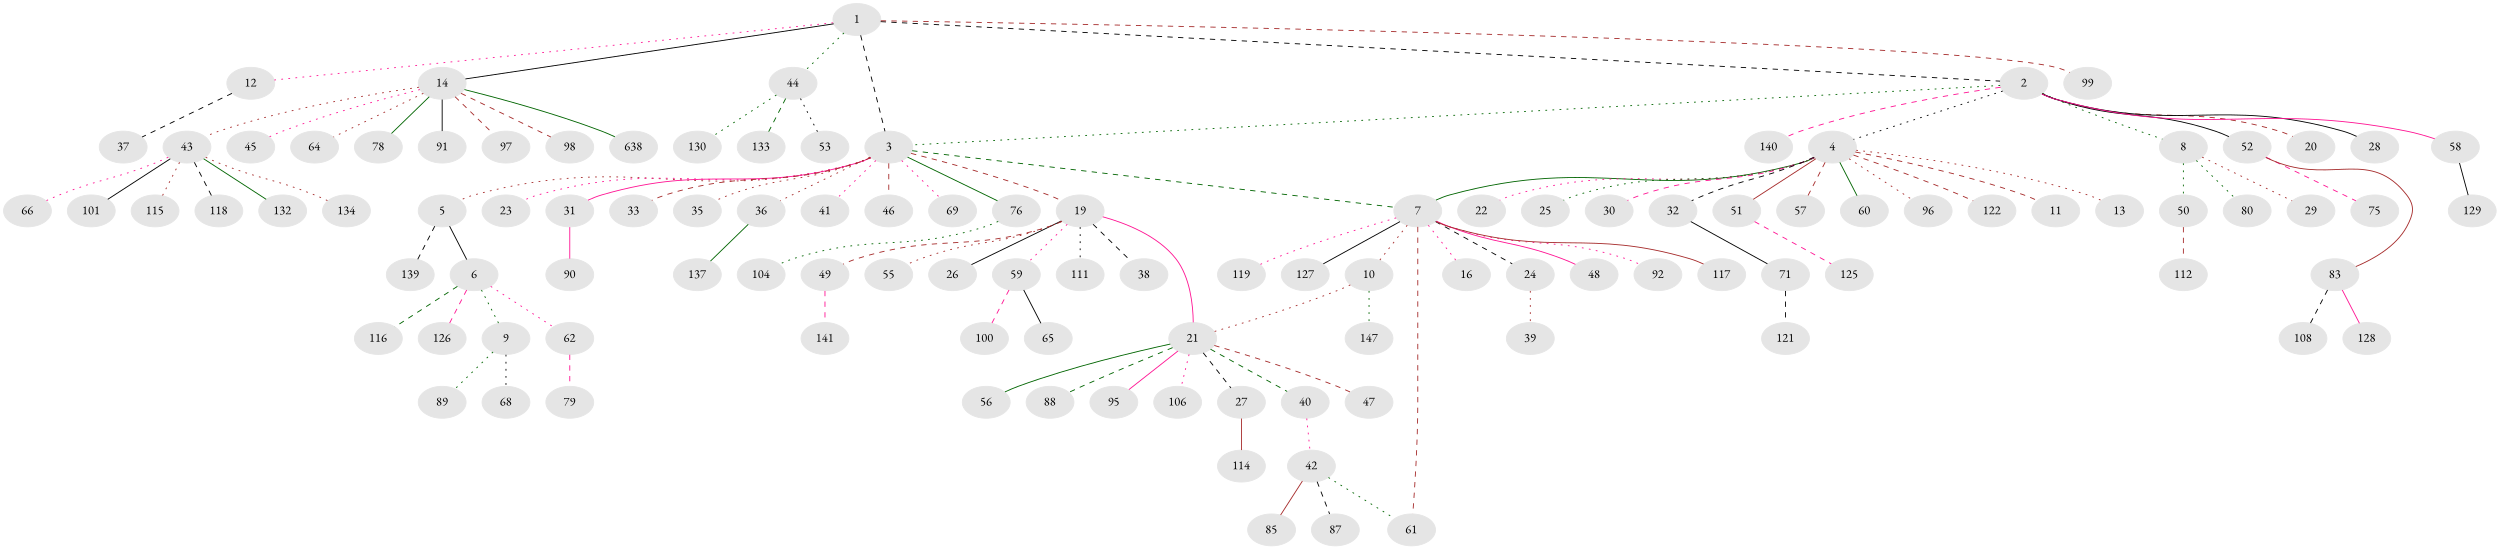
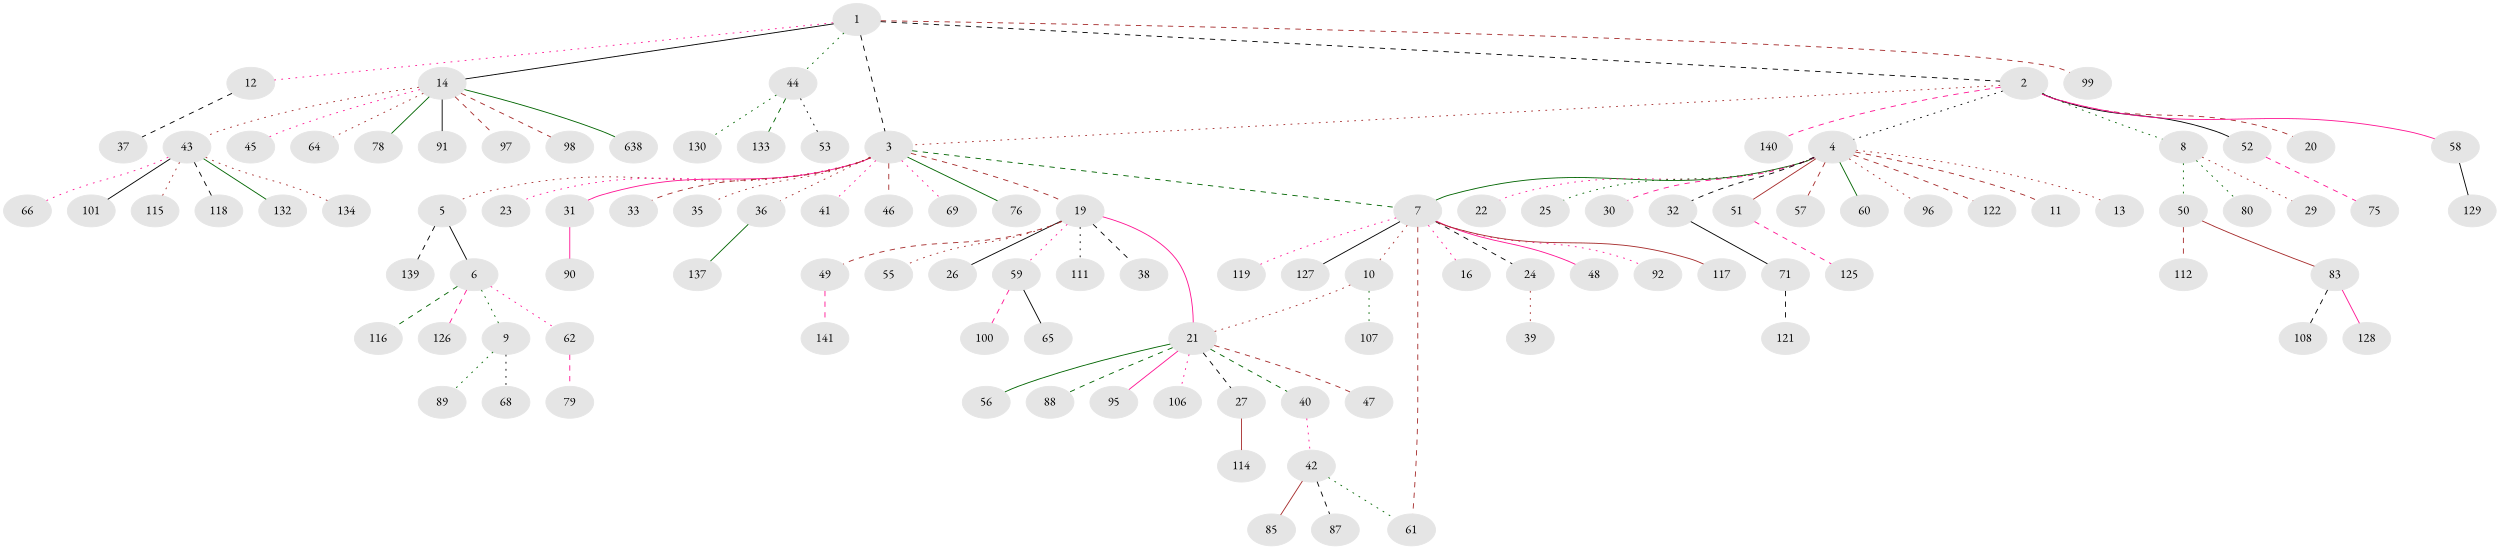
(1456, 115) -> (1456, 115)
(2375, 147) -> none
(2388, 178) -> (2258, 244)
(761, 275) -> none
(1369, 338) -> (1369, 338)
